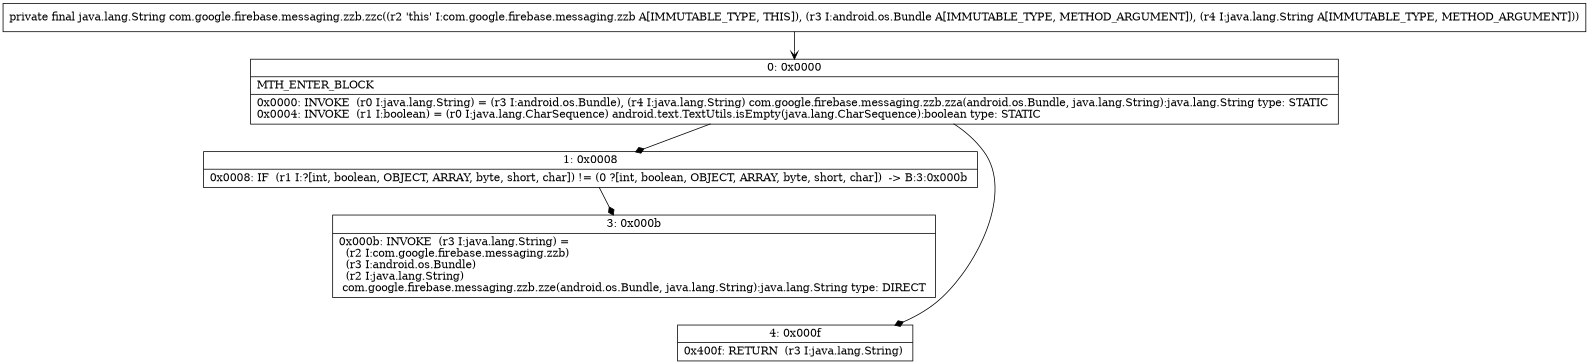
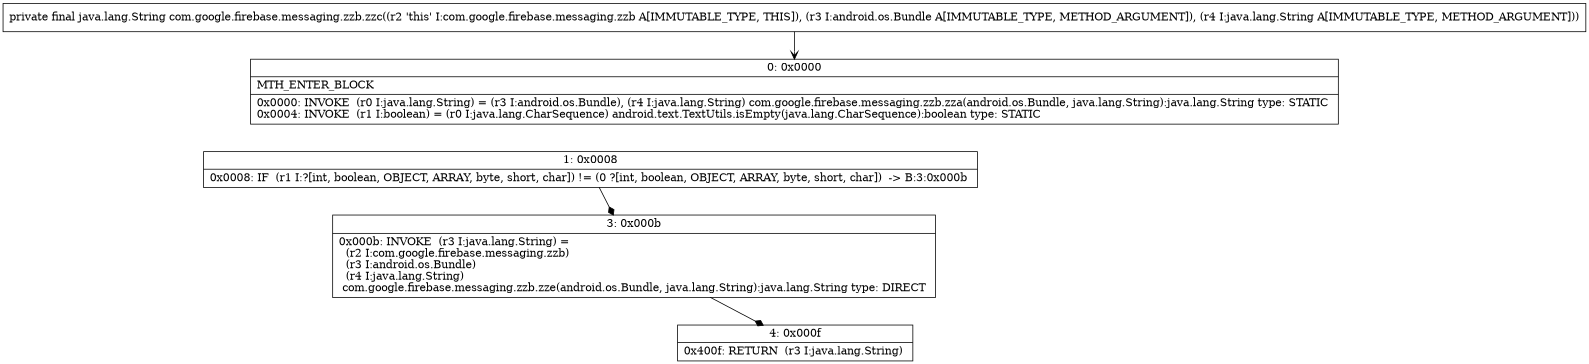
(677, 136) -> none
(986, 232) -> (733, 309)
(401, 277) -> (401, 277)
